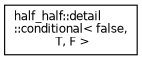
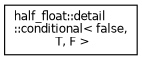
(71, 30) -> (71, 30)
